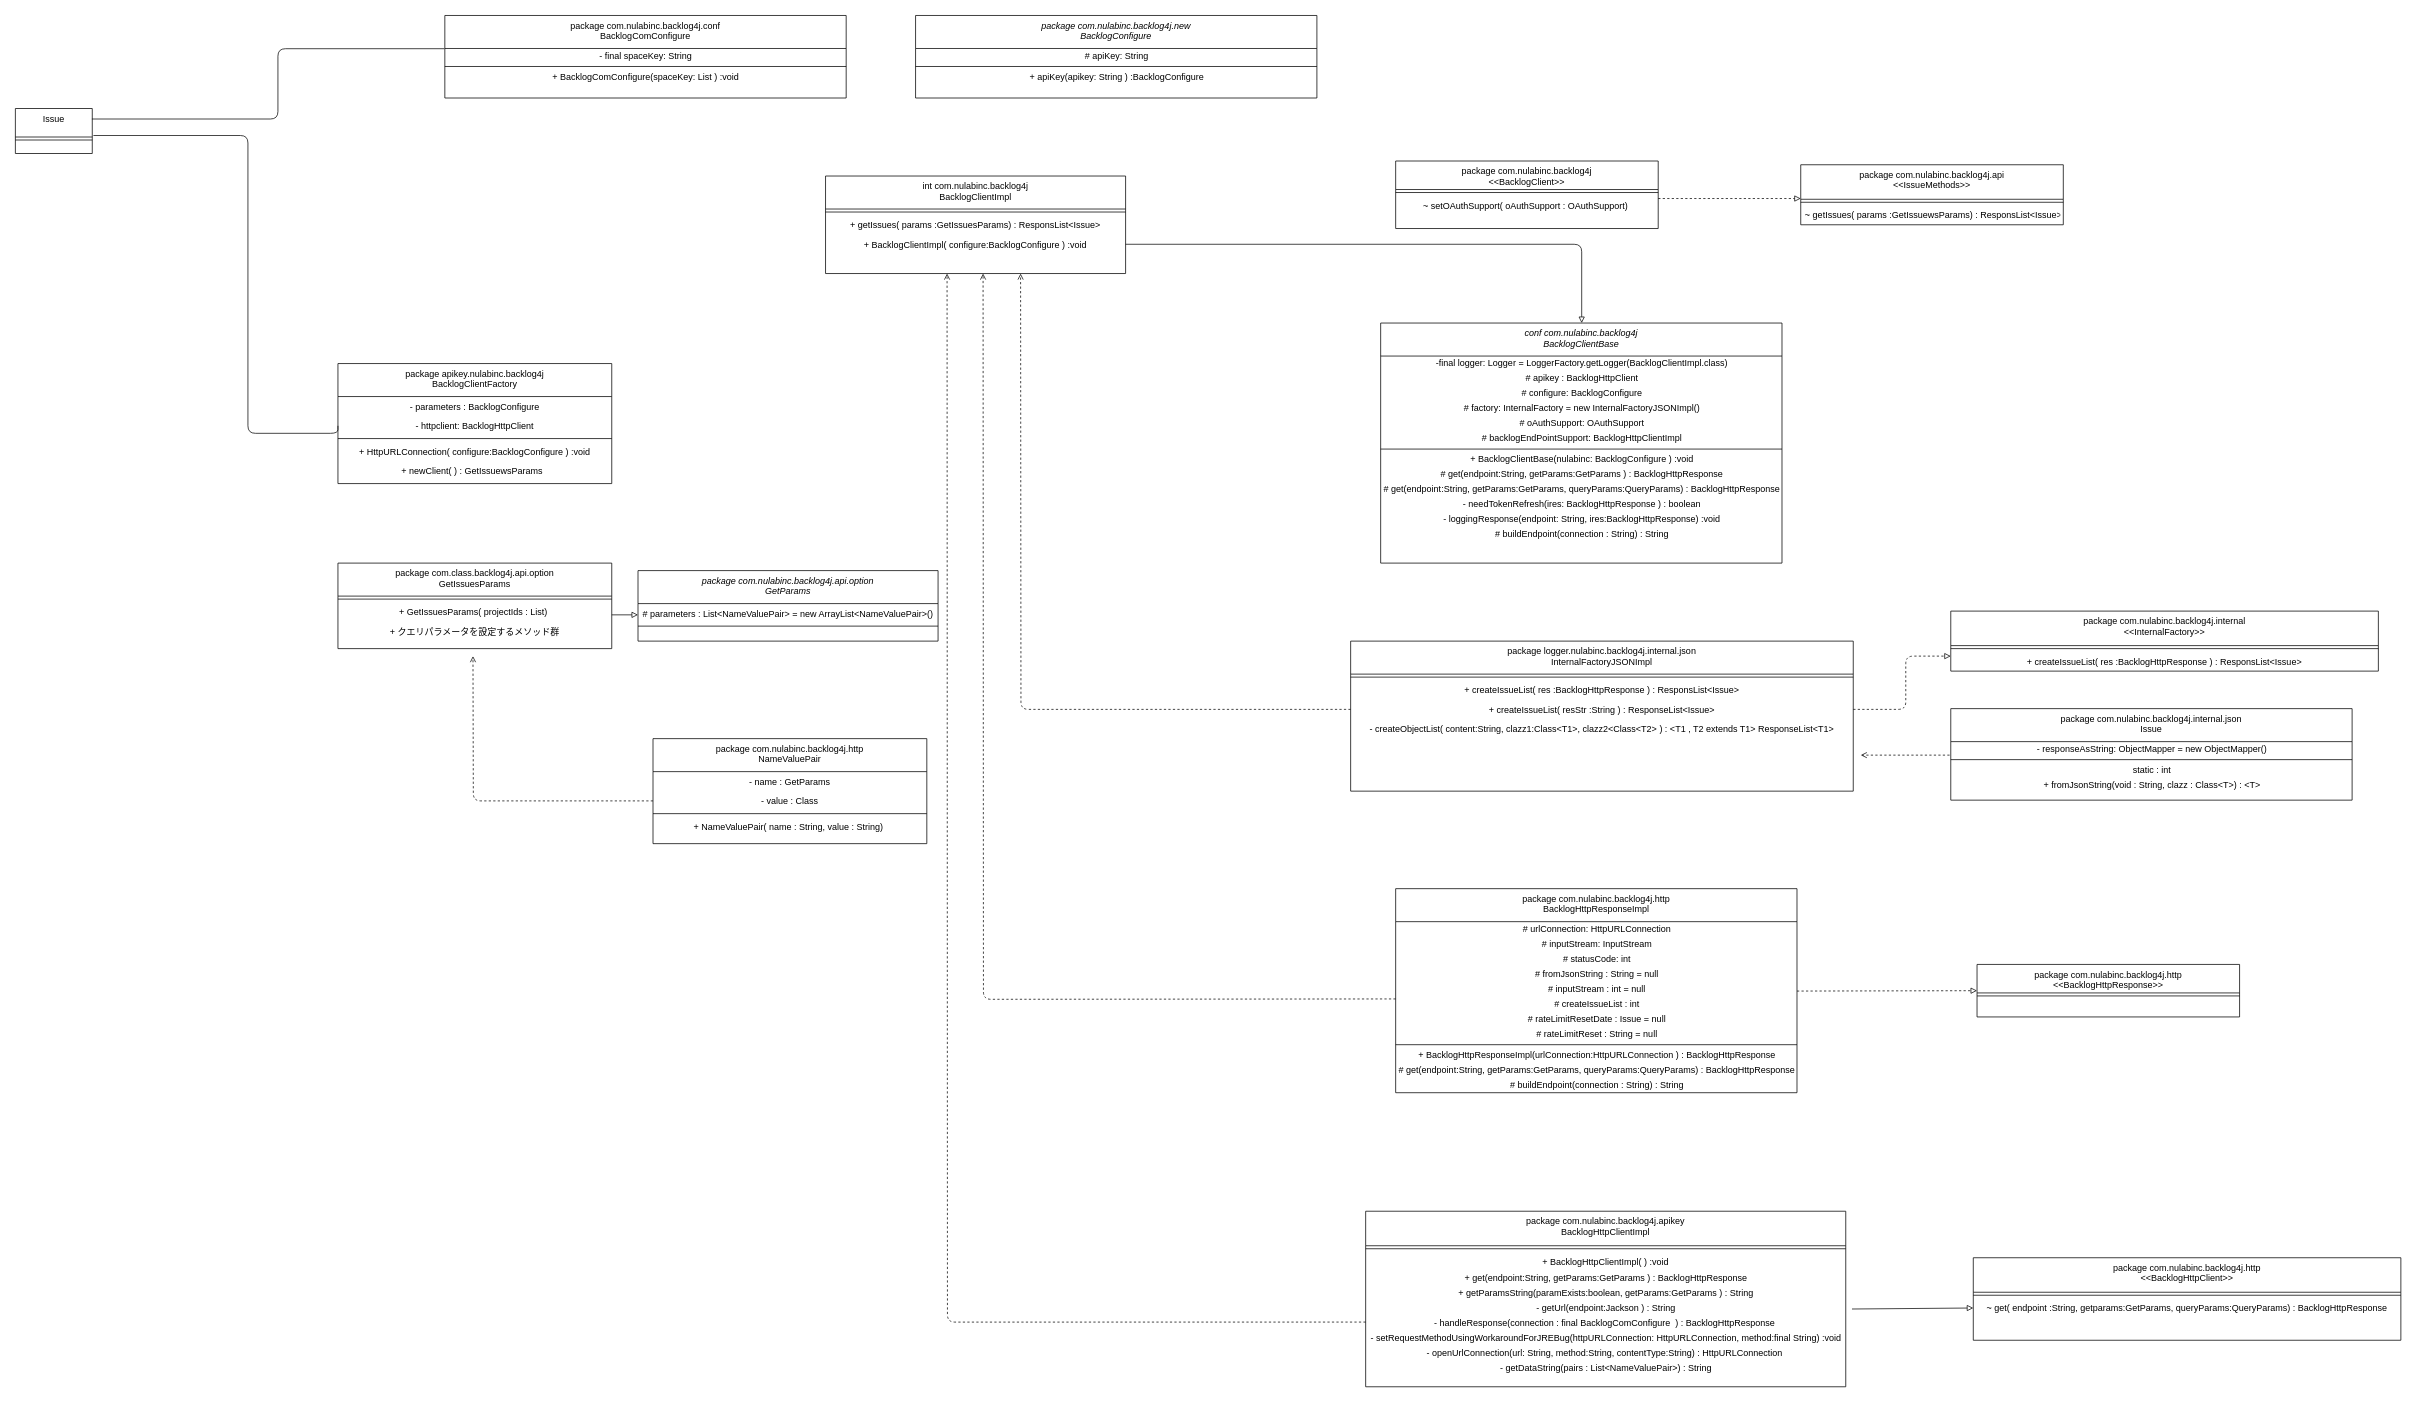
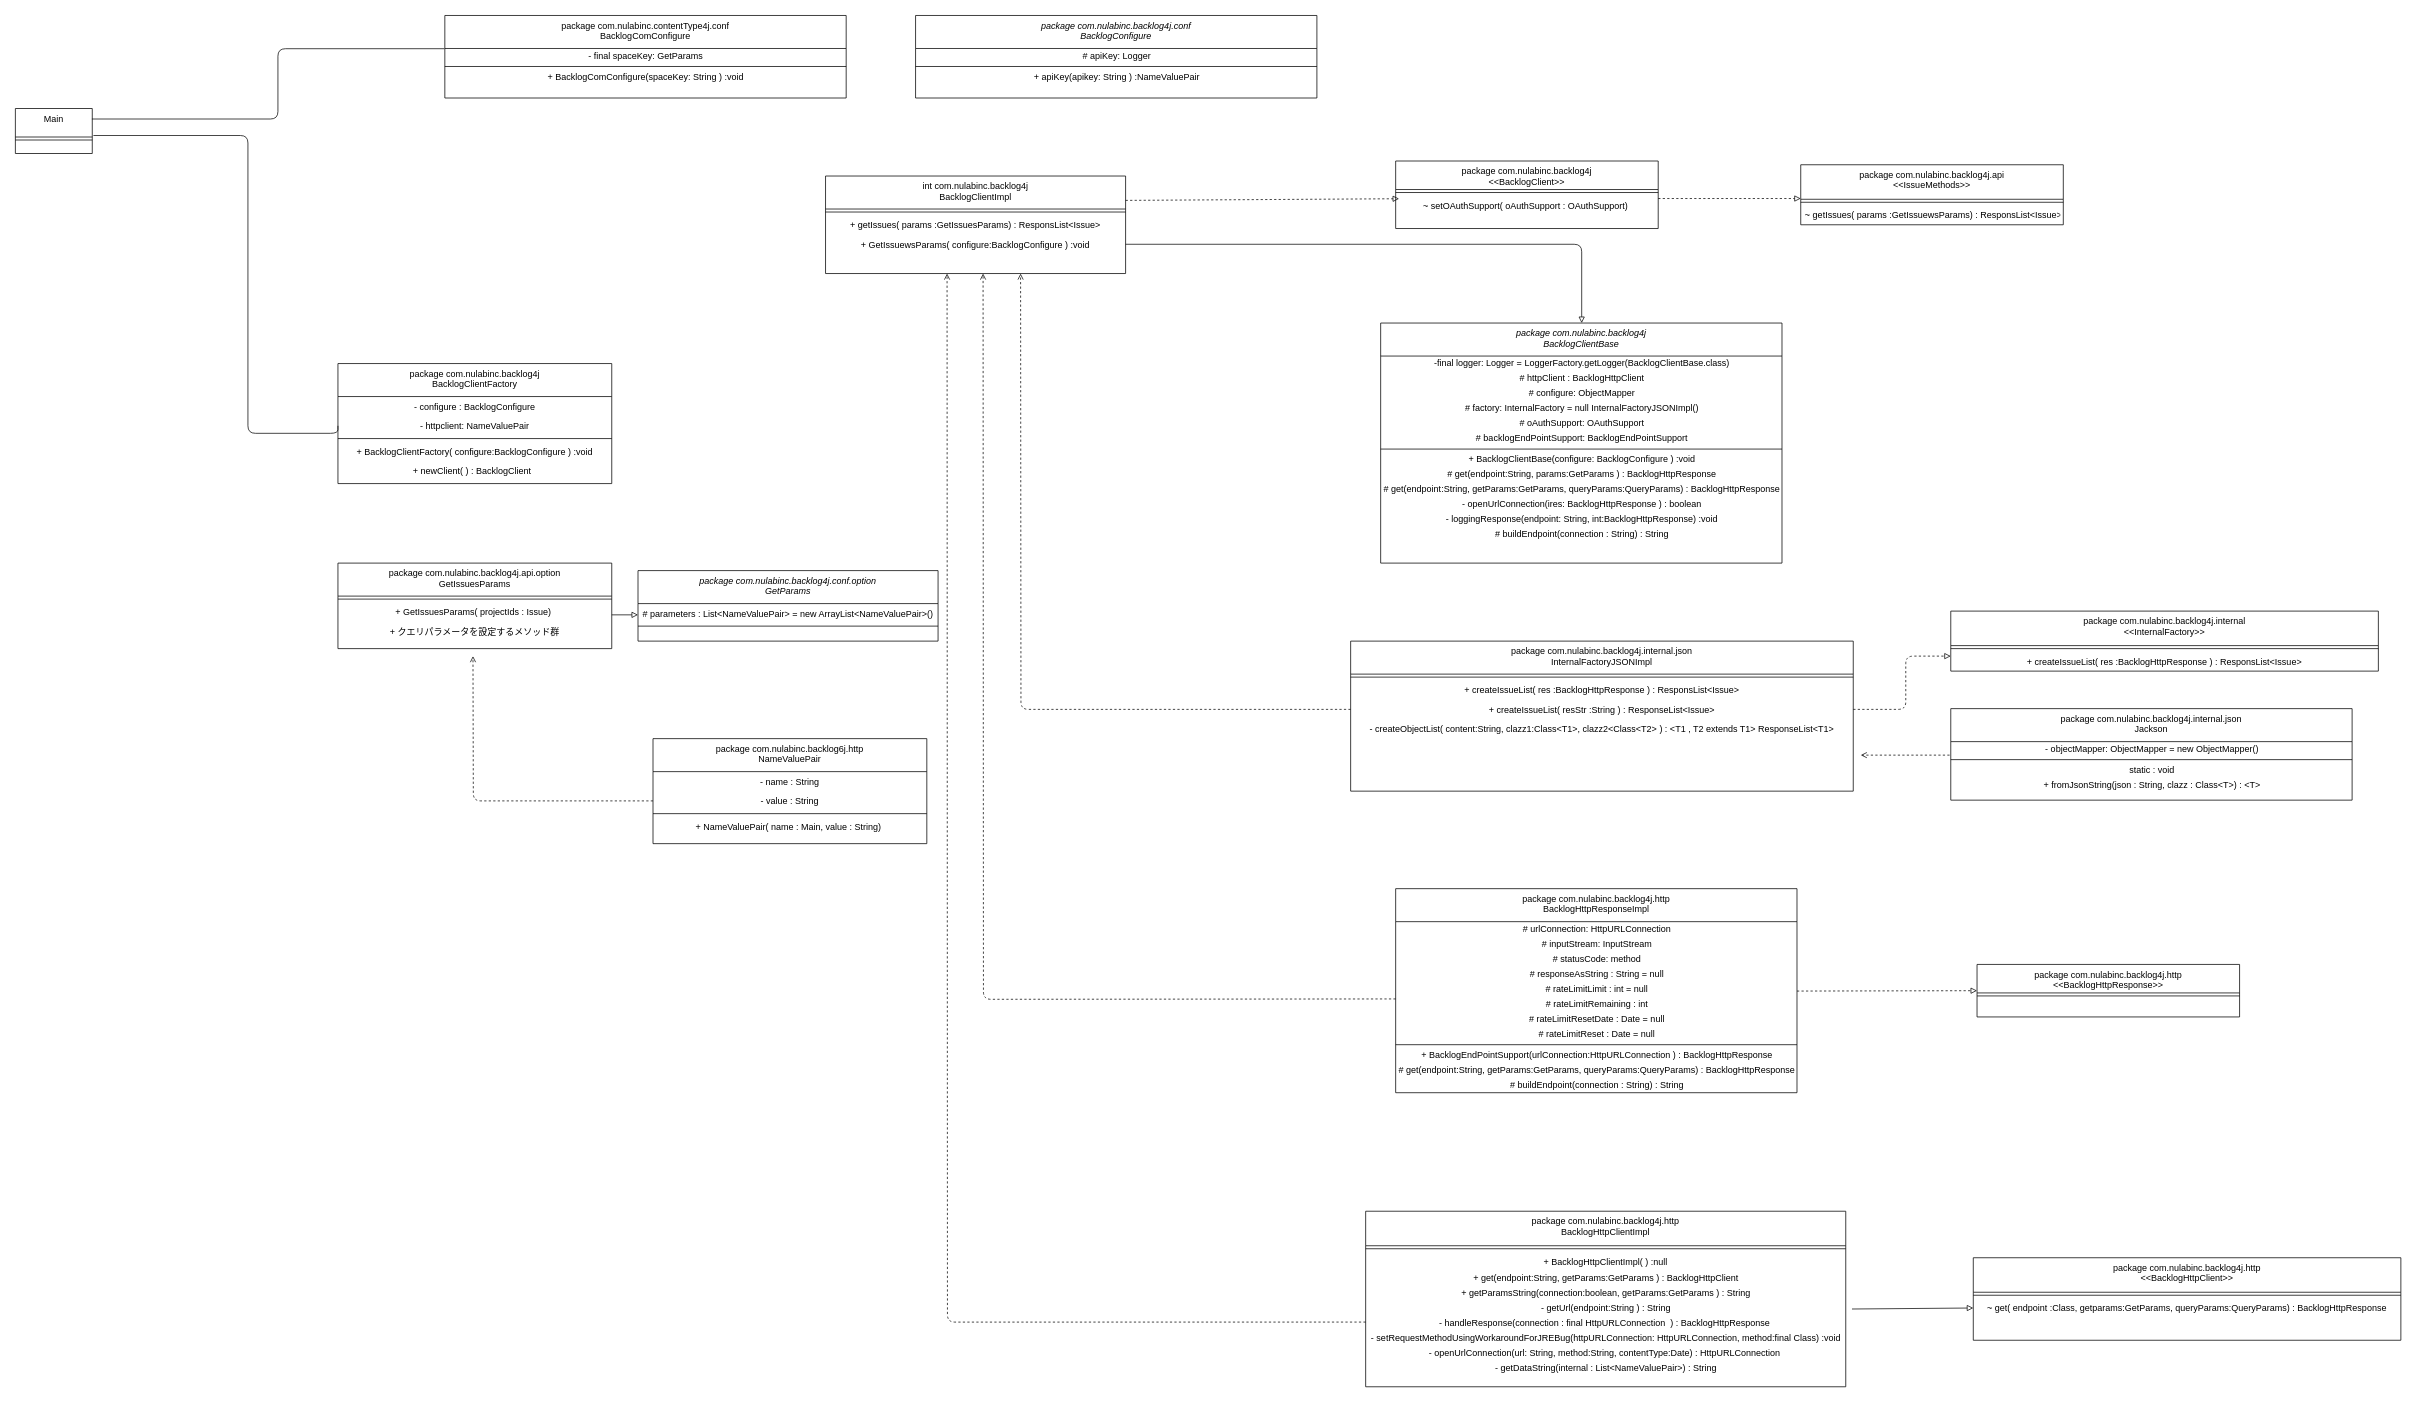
(645, 26) -> (645, 26)
(1116, 26) -> (1116, 26)
(646, 56) -> (646, 56)
(1117, 56) -> (1117, 56)
(646, 77) -> (646, 77)
(1117, 77) -> (1117, 77)
(53, 119) -> (53, 119)
none -> (1259, 199)
(975, 245) -> (975, 245)
(1581, 333) -> (1581, 333)
(1582, 363) -> (1582, 363)
(474, 374) -> (474, 374)
(1582, 378) -> (1582, 378)
(1582, 393) -> (1582, 393)
(474, 407) -> (474, 407)
(1582, 408) -> (1582, 408)
(474, 426) -> (474, 426)
(1582, 438) -> (1582, 438)
(474, 452) -> (474, 452)
(1582, 459) -> (1582, 459)
(474, 471) -> (474, 471)
(1582, 474) -> (1582, 474)
(1582, 504) -> (1582, 504)
(1582, 519) -> (1582, 519)
(474, 573) -> (474, 573)
(788, 581) -> (788, 581)
(474, 612) -> (474, 612)
(1601, 651) -> (1601, 651)
(2151, 719) -> (2151, 719)
(789, 749) -> (789, 749)
(2152, 749) -> (2152, 749)
(2152, 770) -> (2152, 770)
(789, 782) -> (789, 782)
(2152, 785) -> (2152, 785)
(789, 801) -> (789, 801)
(789, 827) -> (789, 827)
(1597, 959) -> (1597, 959)
(1597, 974) -> (1597, 974)
(1597, 989) -> (1597, 989)
(1597, 1004) -> (1597, 1004)
(1597, 1019) -> (1597, 1019)
(1597, 1034) -> (1597, 1034)
(1597, 1055) -> (1597, 1055)
(1605, 1221) -> (1605, 1221)
(1605, 1262) -> (1605, 1262)
(1606, 1278) -> (1606, 1278)
(1606, 1293) -> (1606, 1293)
(1606, 1308) -> (1606, 1308)
(2186, 1308) -> (2186, 1308)
(1606, 1323) -> (1606, 1323)
(1606, 1338) -> (1606, 1338)
(1606, 1353) -> (1606, 1353)
(1606, 1368) -> (1606, 1368)
